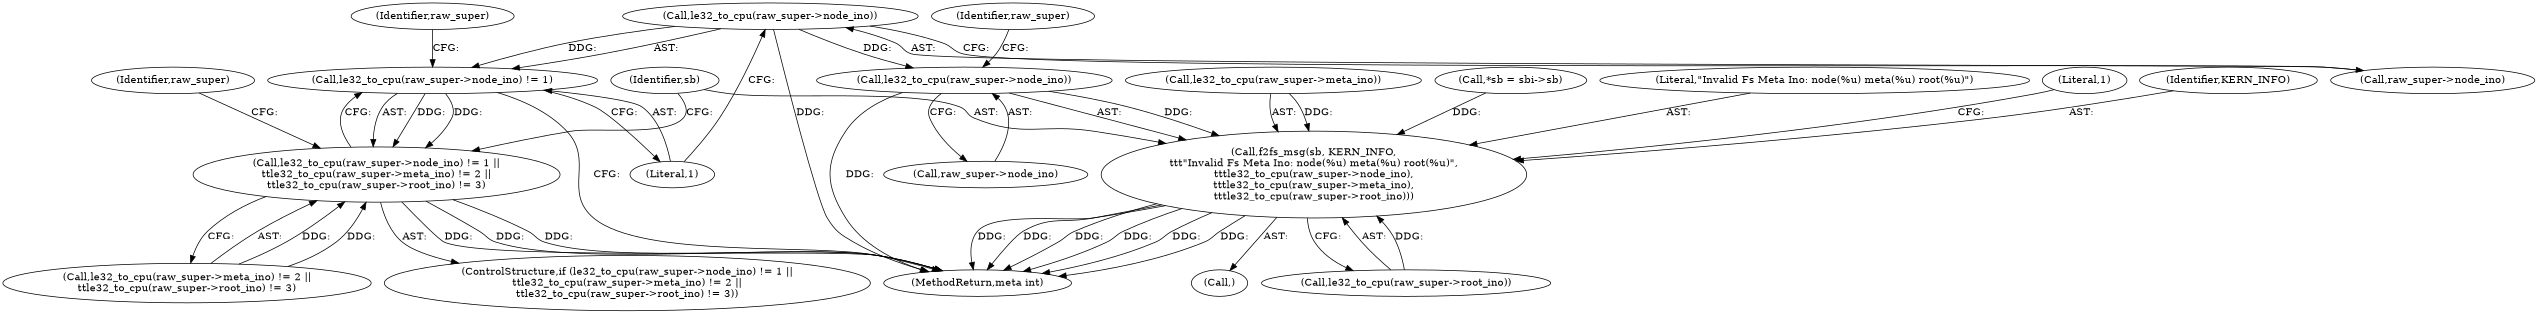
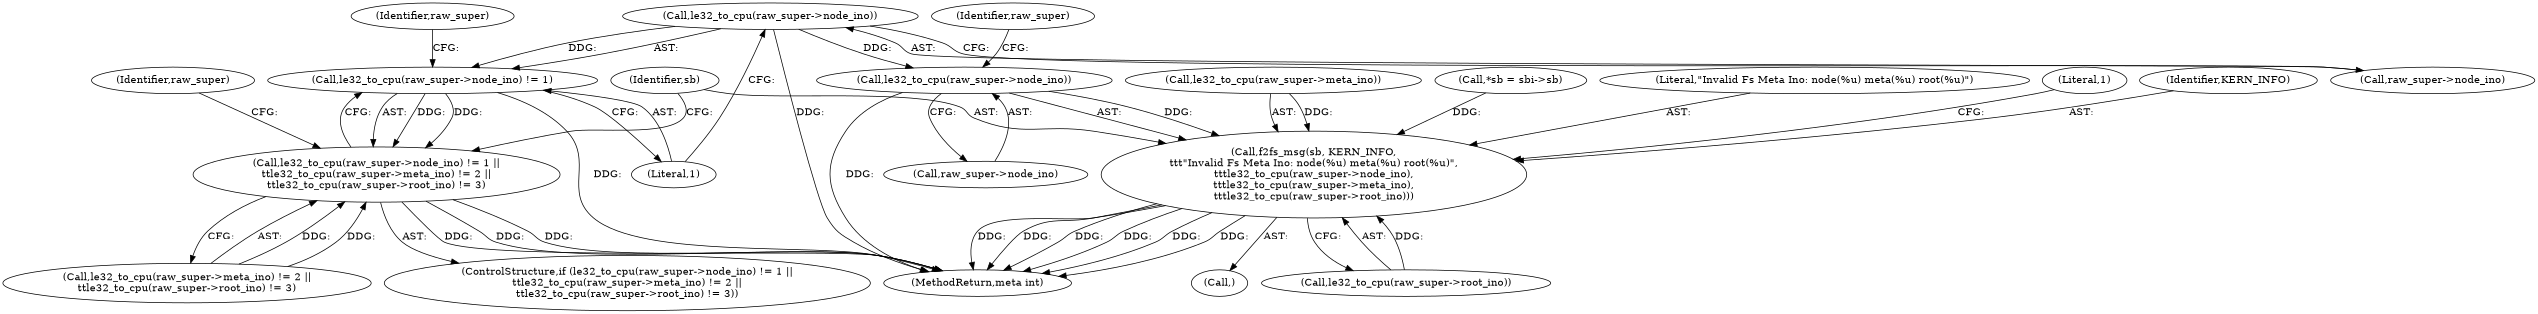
(609, 175) -> (609, 175)
